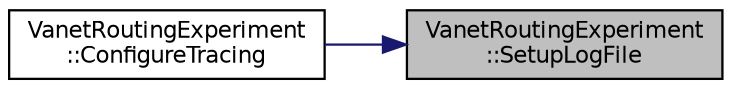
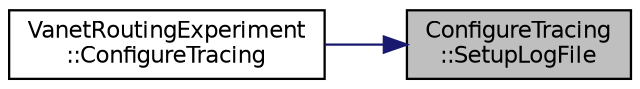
(565, 45) -> (519, 45)
